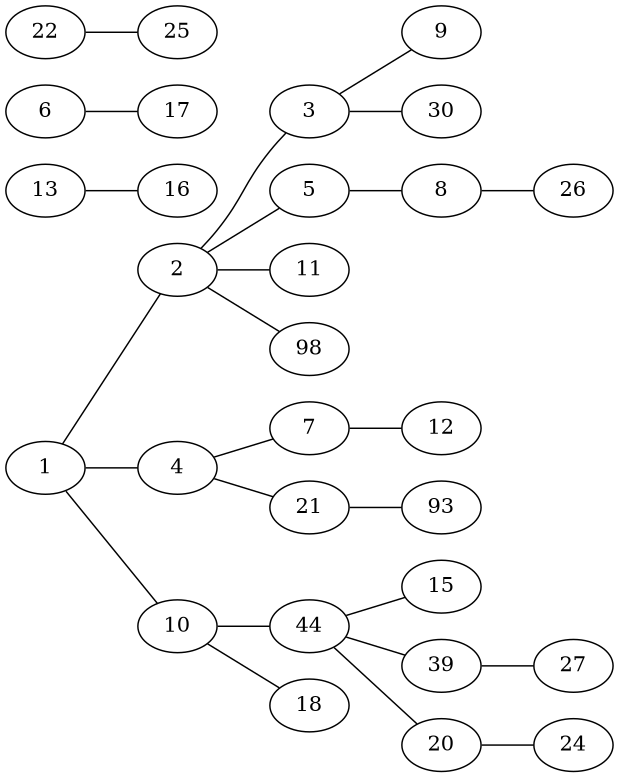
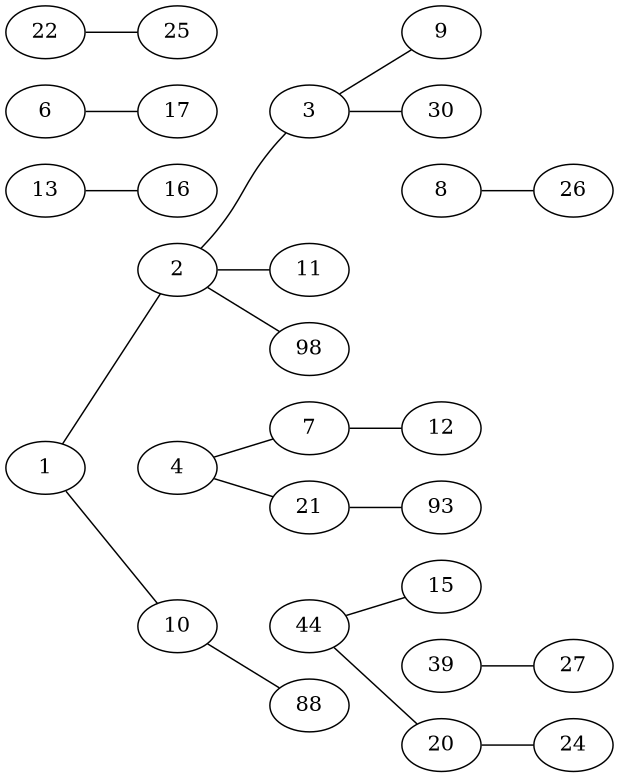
(309, 191) -> none
(112, 468) -> none
(244, 626) -> none
(376, 646) -> none
(309, 705) -> (309, 705)
